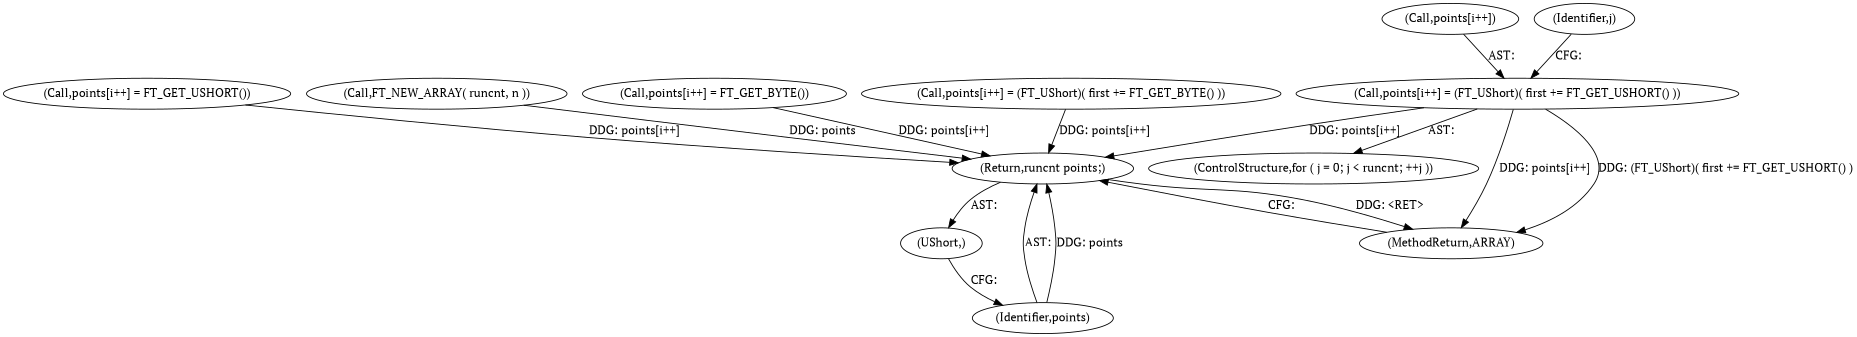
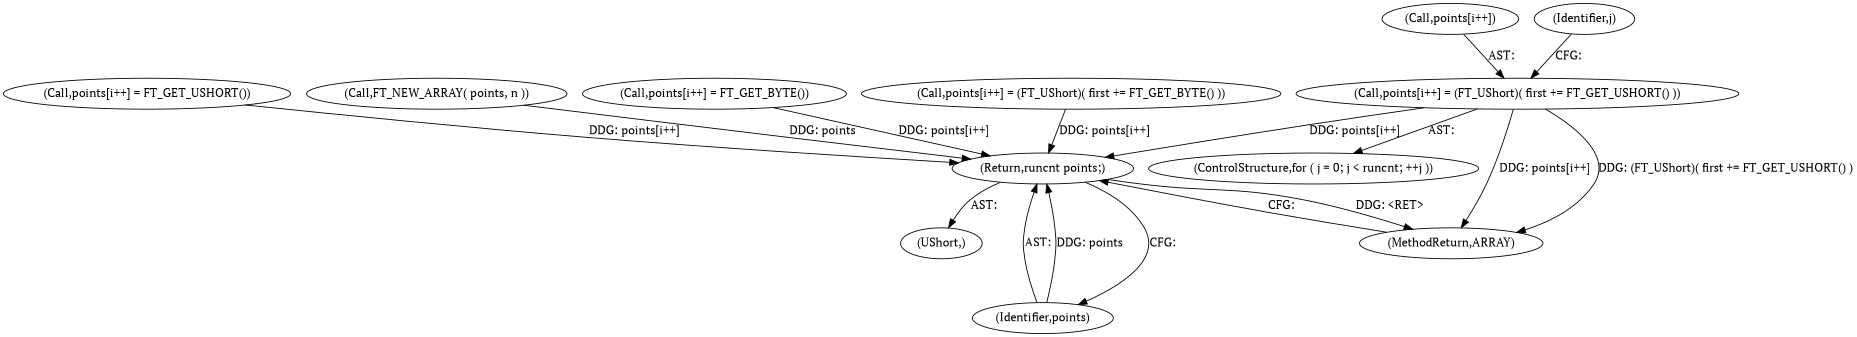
(437, 94) -> (437, 94)
(968, 285) -> (1148, 242)
